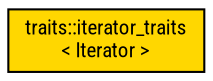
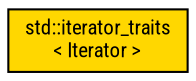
(106, 41) -> (98, 41)
